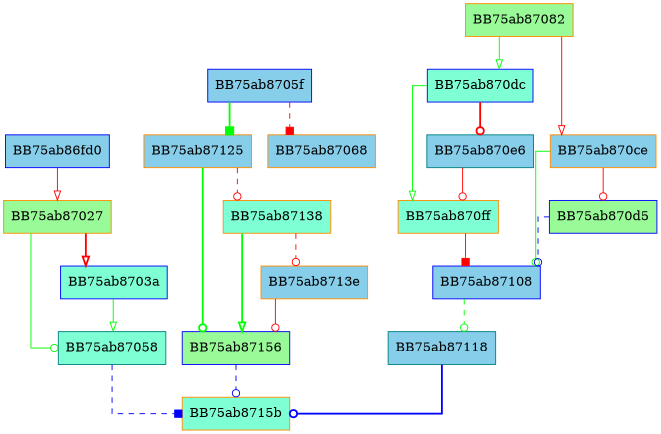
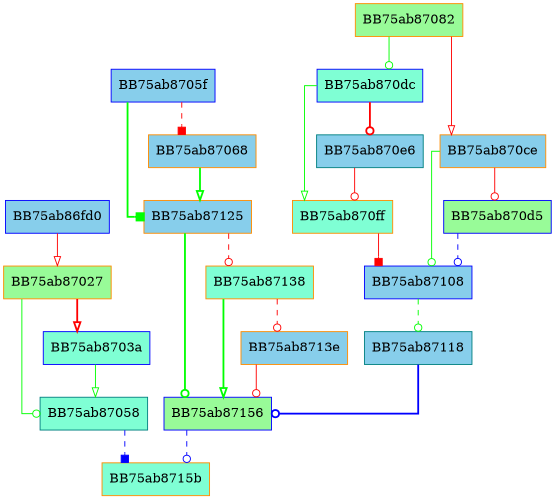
(499, 48) -> (389, 49)
none -> (200, 179)
(394, 414) -> (373, 414)
